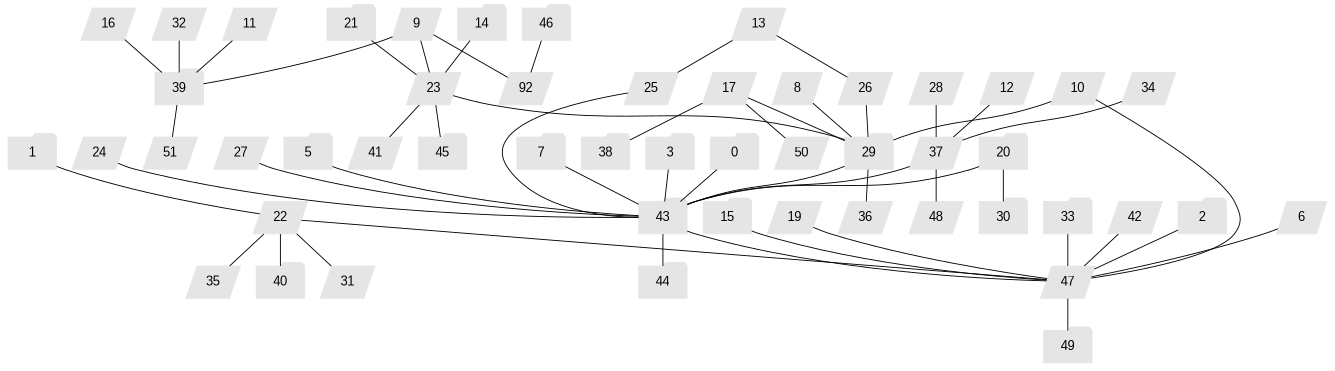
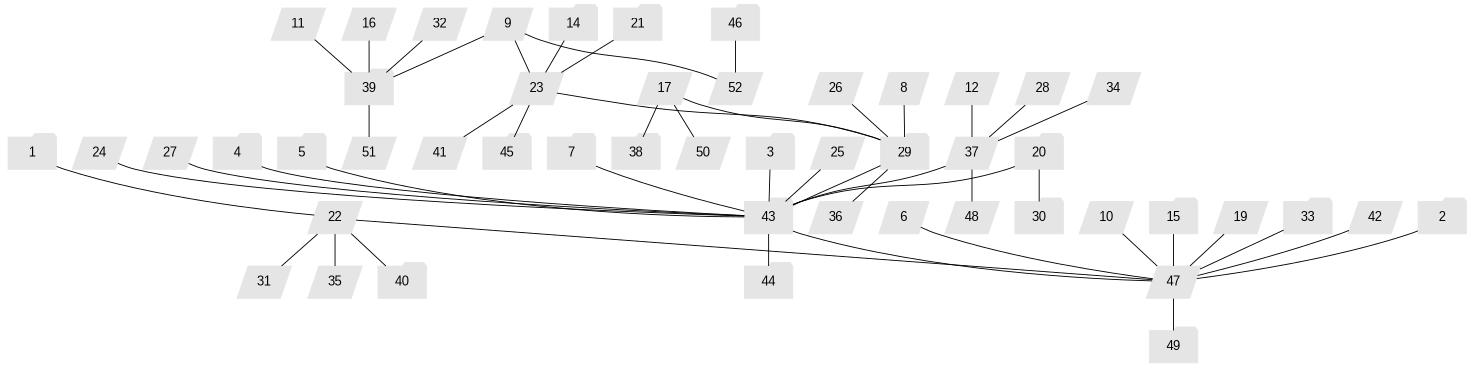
(759, 24) -> none
(526, 89) -> (735, 89)
(984, 119) -> none
(735, 153) -> (237, 153)
